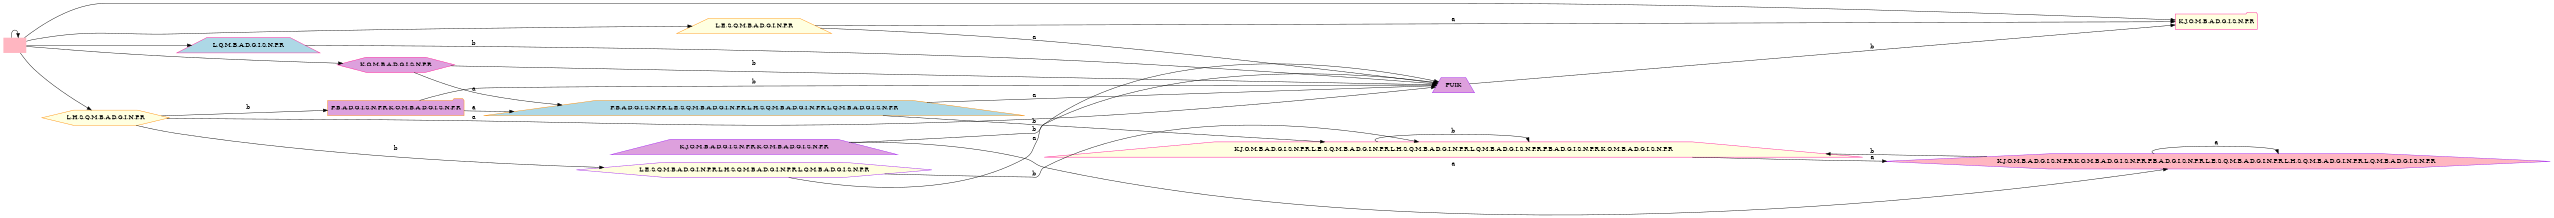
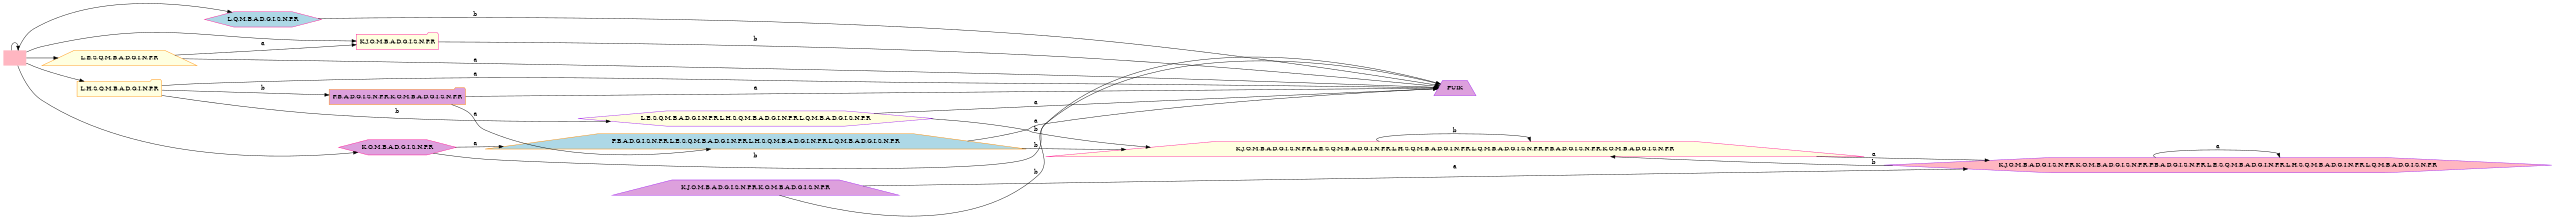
(248, 45) -> (263, 19)
(1820, 55) -> (937, 51)
(754, 82) -> (756, 88)
(106, 118) -> (119, 89)
